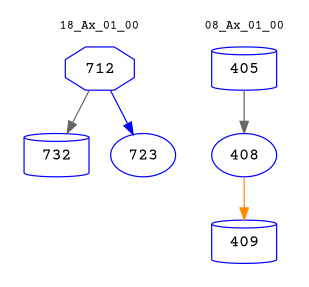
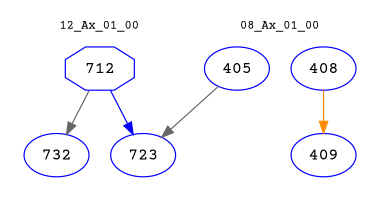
(100, 26) -> (100, 26)
(244, 69) -> (237, 69)
(244, 106) -> (203, 100)
(57, 155) -> (57, 155)
(244, 242) -> (324, 155)
